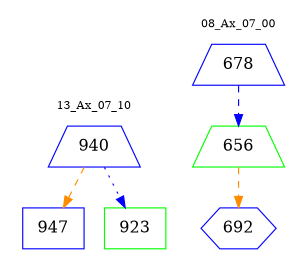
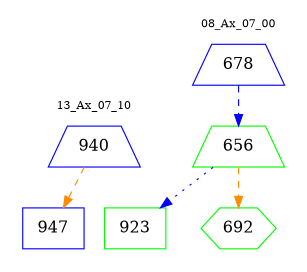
(112, 182) -> (191, 184)
(239, 228) -> (239, 228)
